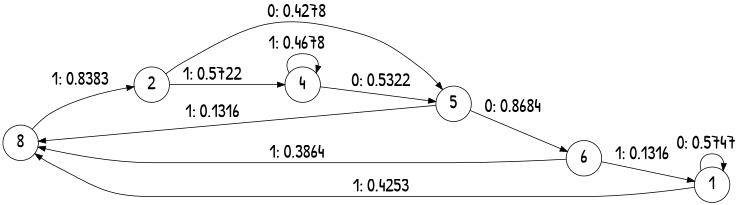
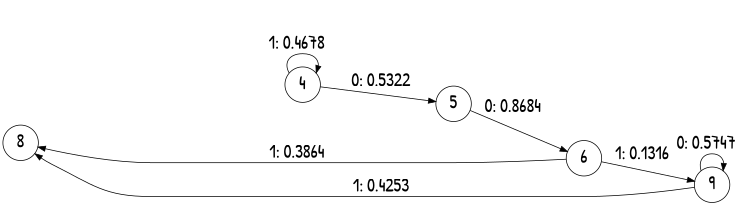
(152, 85) -> none
(241, 123) -> none
(712, 185) -> (712, 185)
